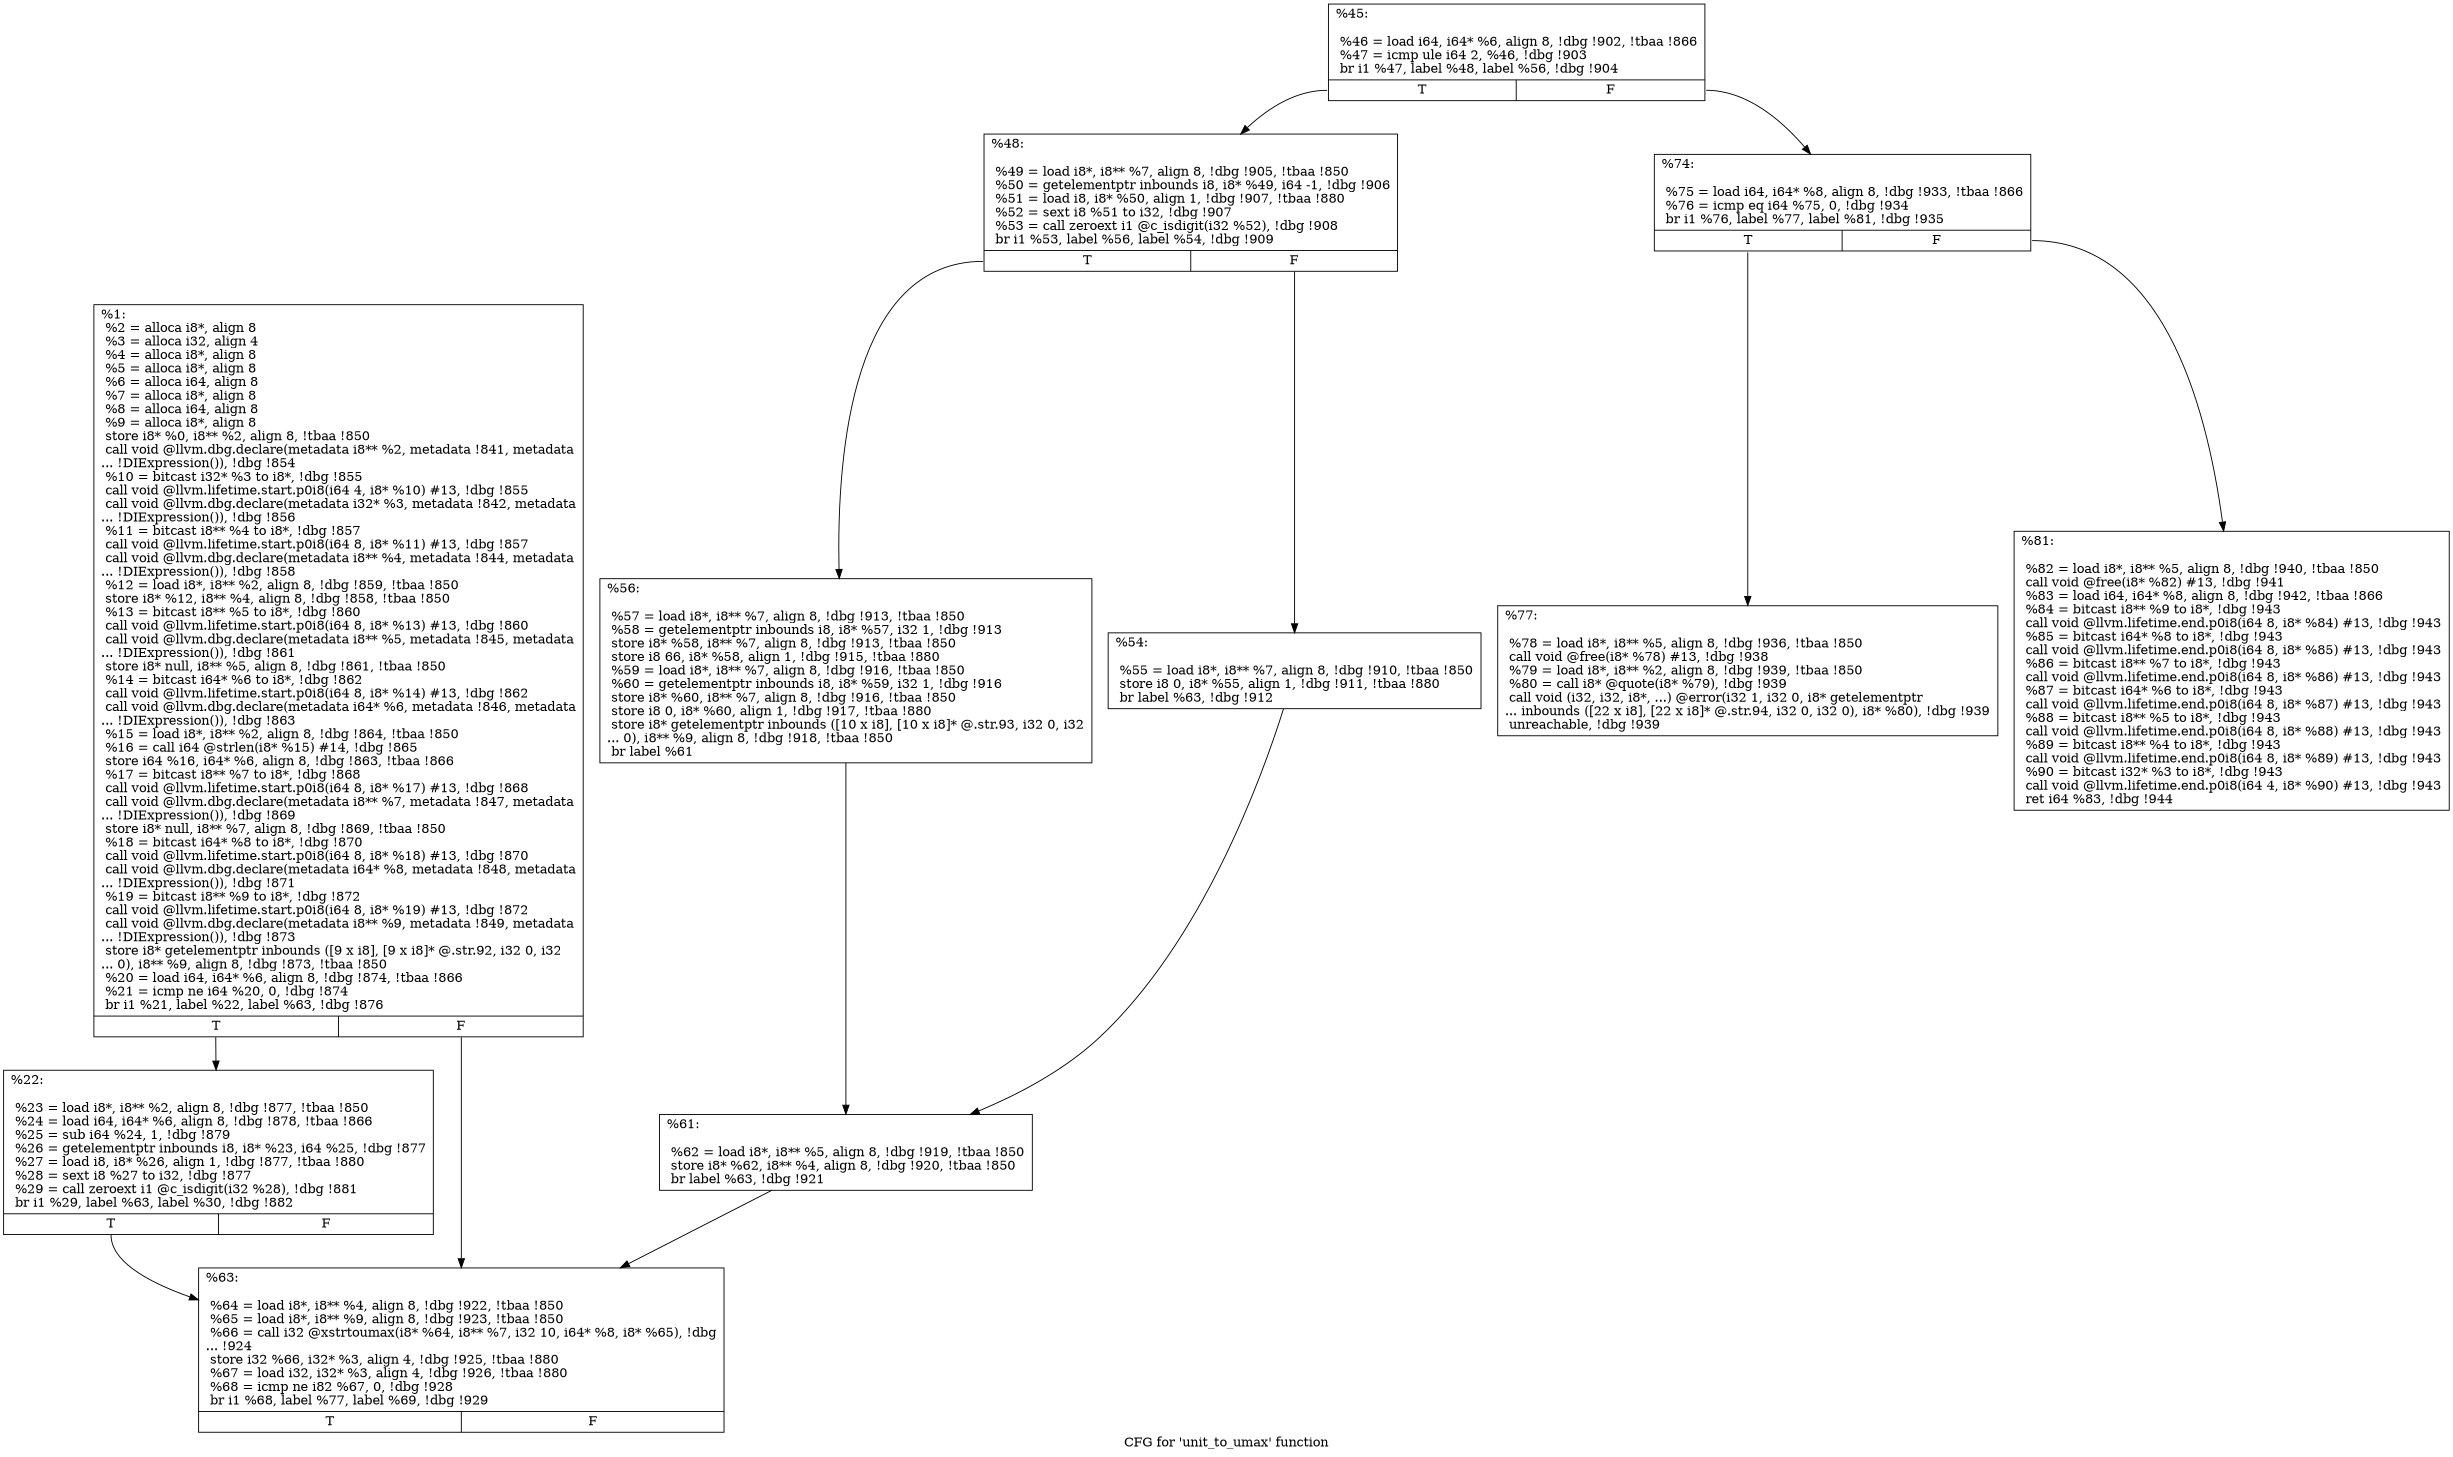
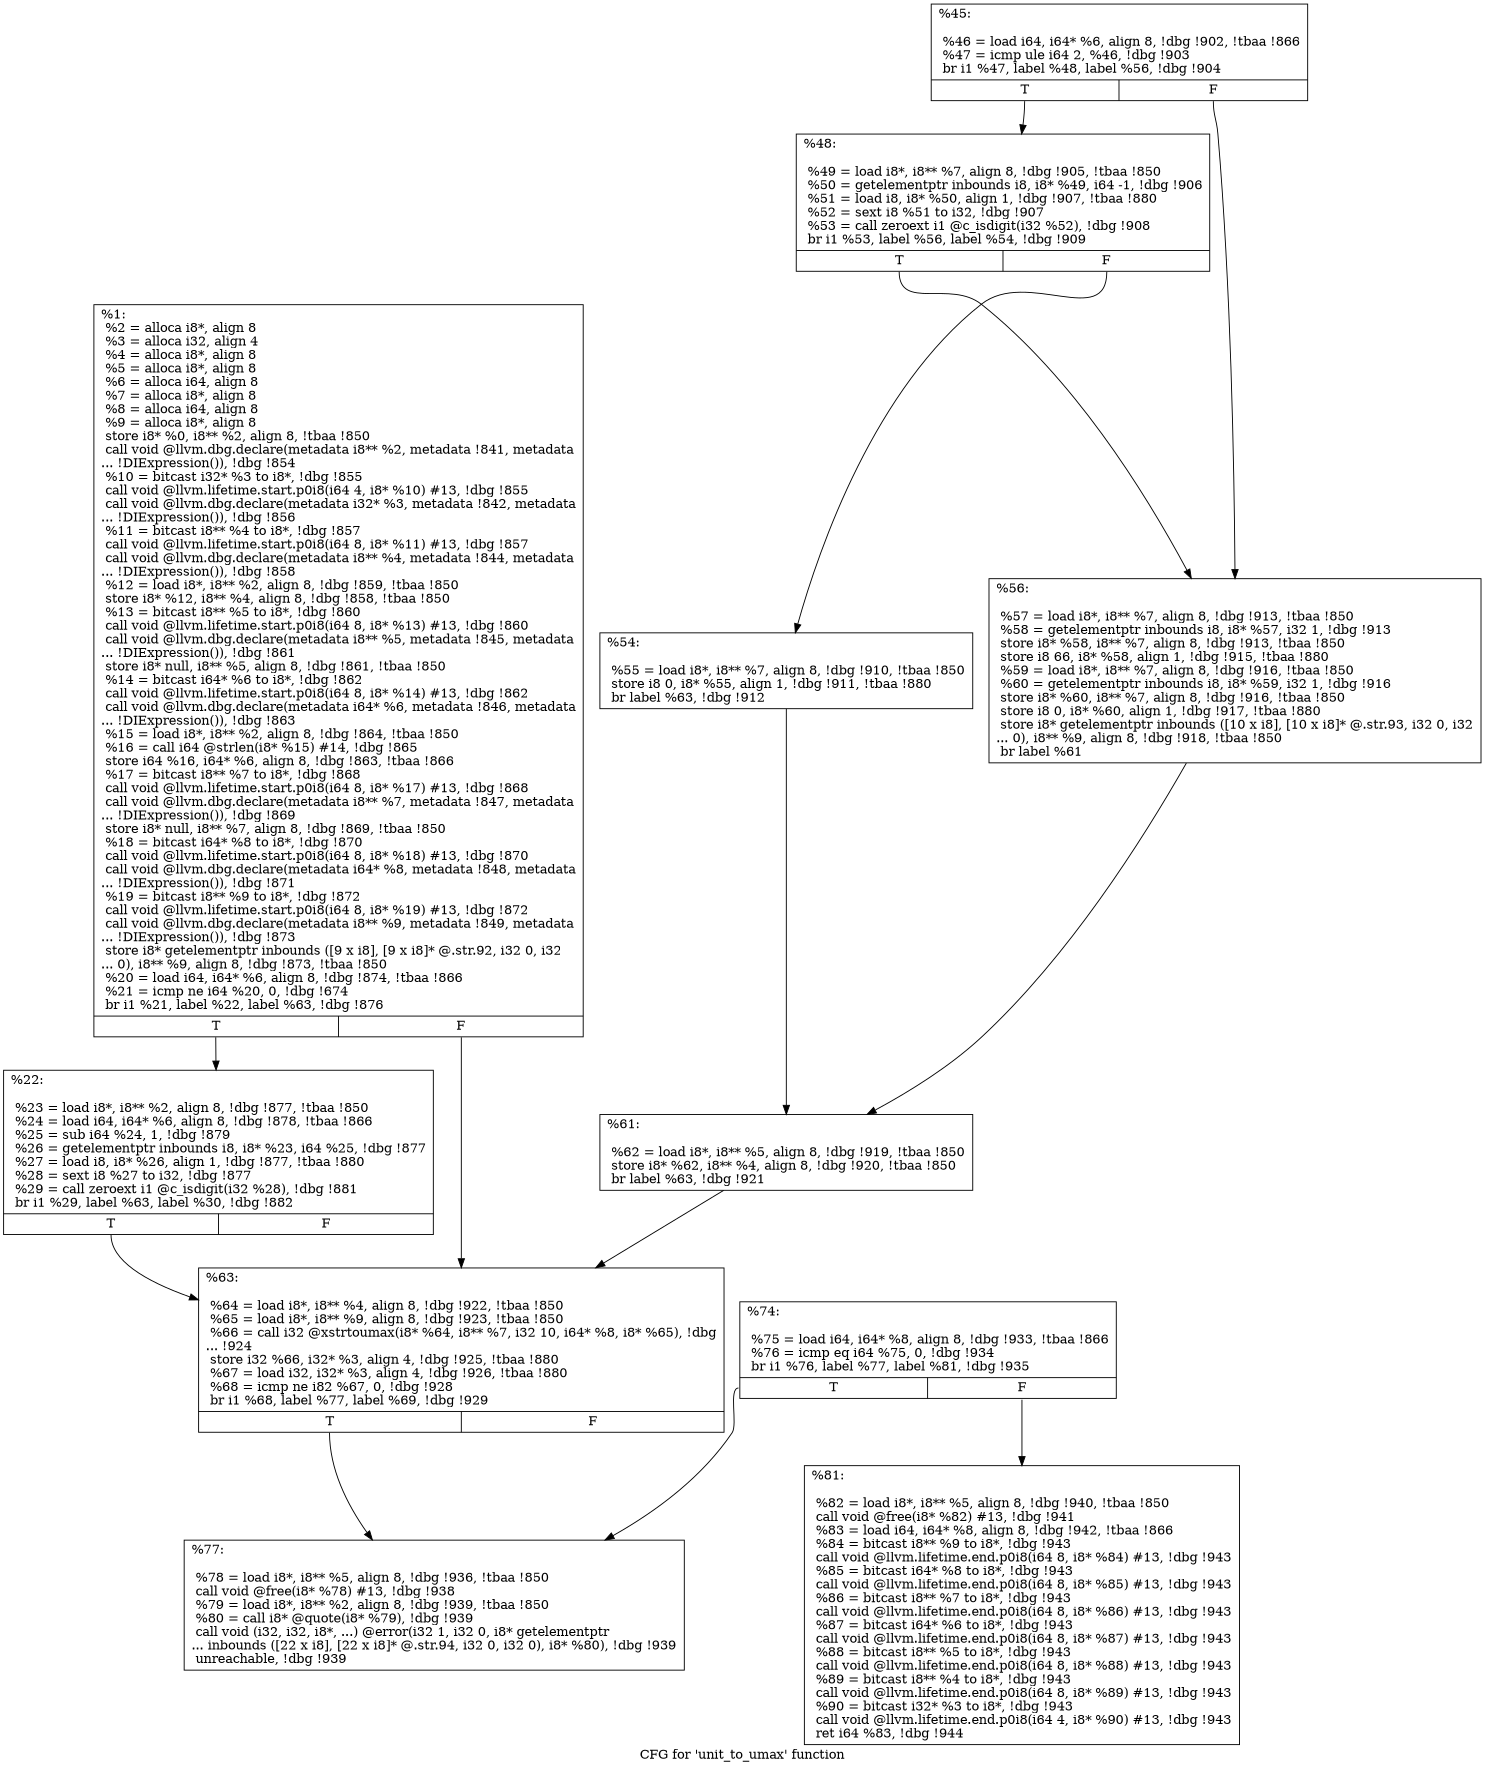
(1761, 108) -> (1230, 335)
(225, 992) -> (225, 992)
none -> (341, 1485)
